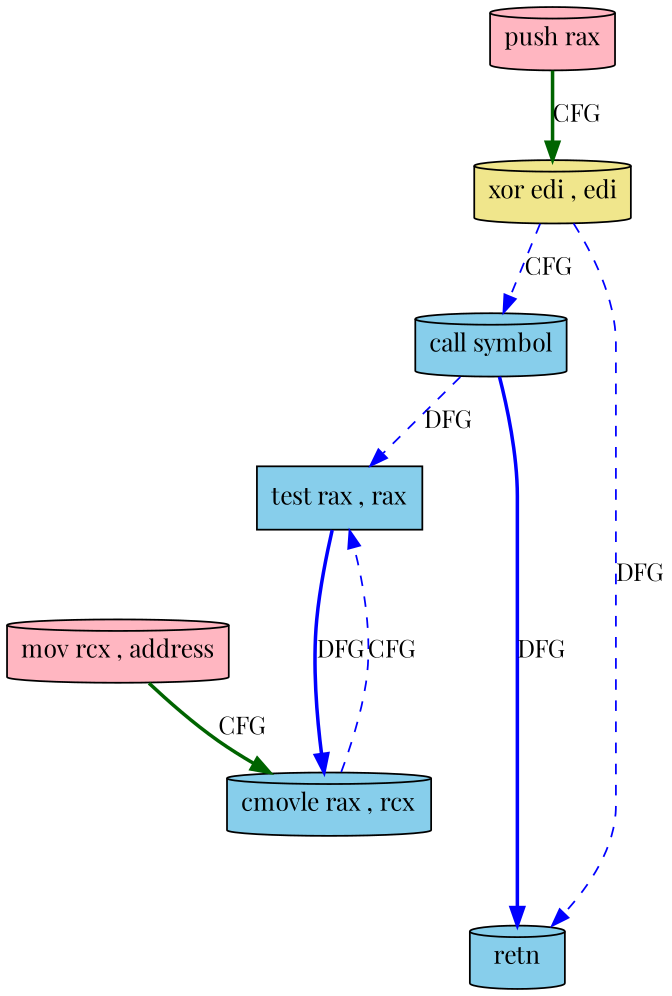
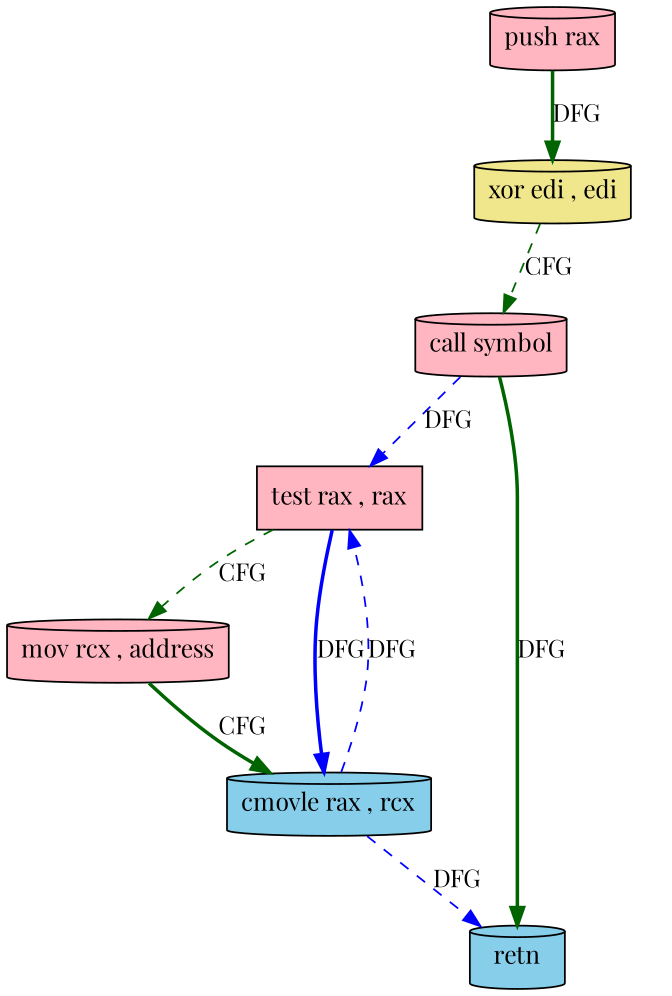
(577, 115) -> (577, 115)
(525, 260) -> (525, 260)
(491, 345) -> (491, 345)
(340, 498) -> (340, 498)
none -> (215, 564)
(616, 571) -> (417, 875)
(517, 641) -> (517, 641)
(392, 651) -> (392, 651)
